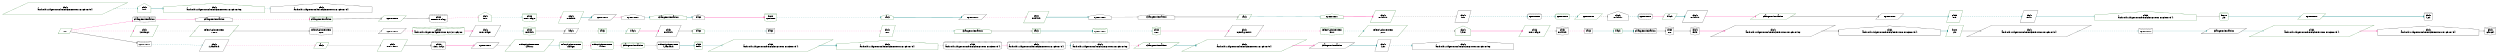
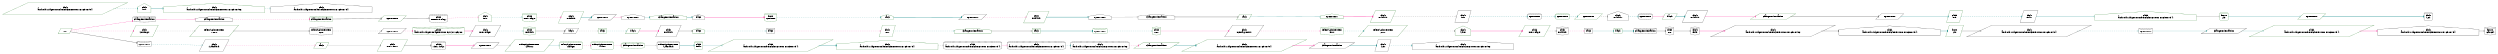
(2490, 31) -> (2490, 31)
